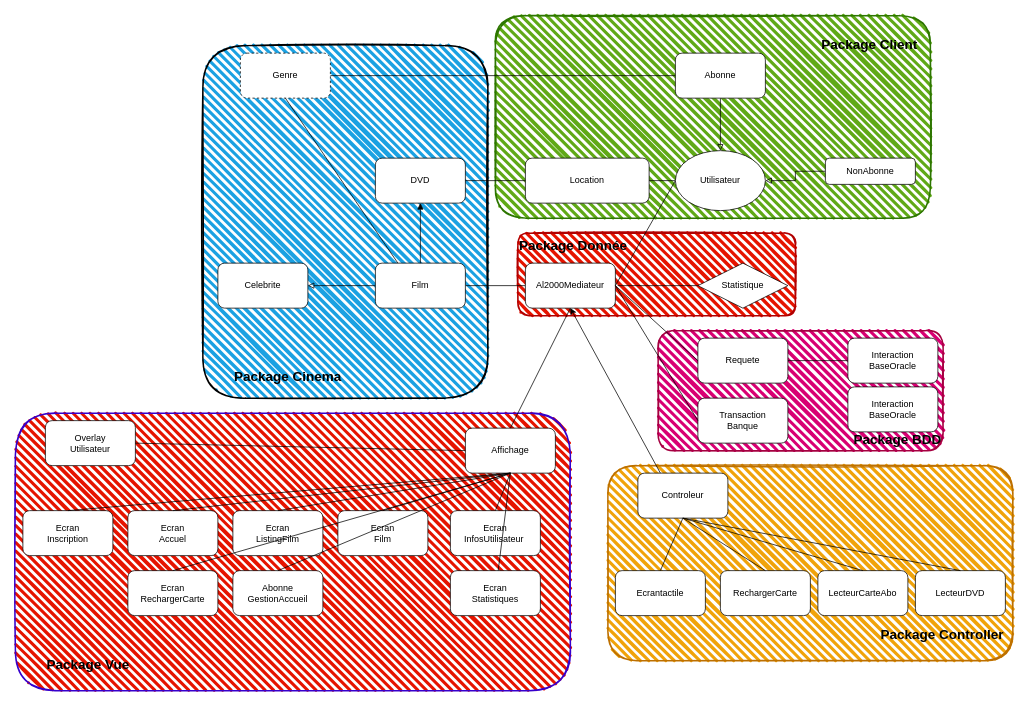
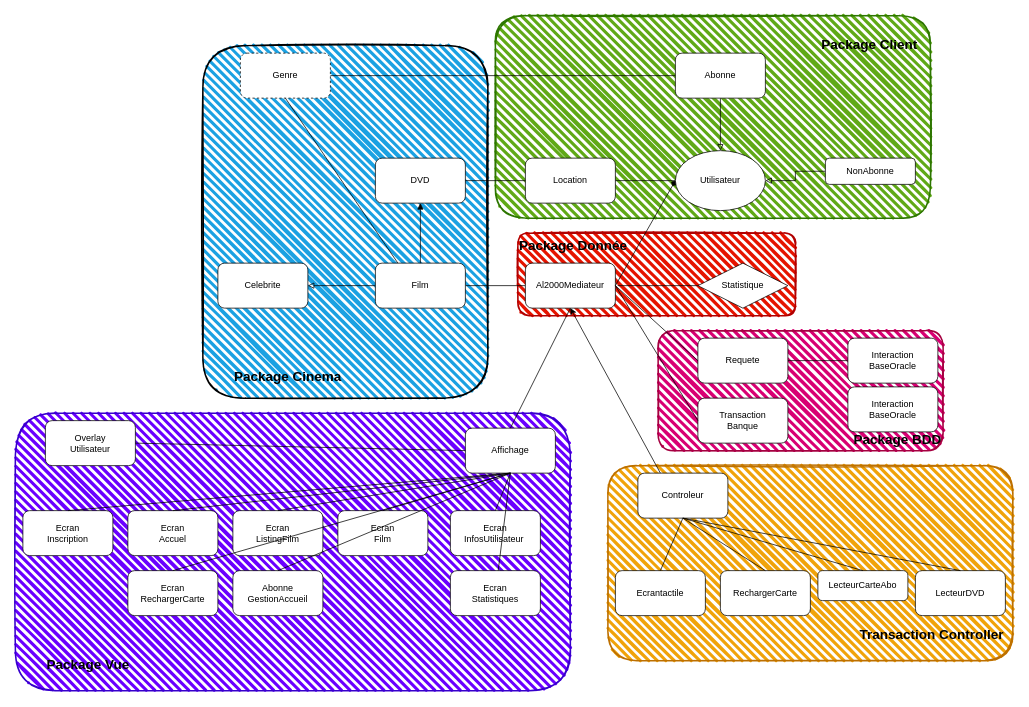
(587, 180) -> (570, 180)
(671, 187) -> (672, 187)
(863, 593) -> (863, 585)
(949, 650) -> (935, 650)
(57, 680) -> (57, 680)
